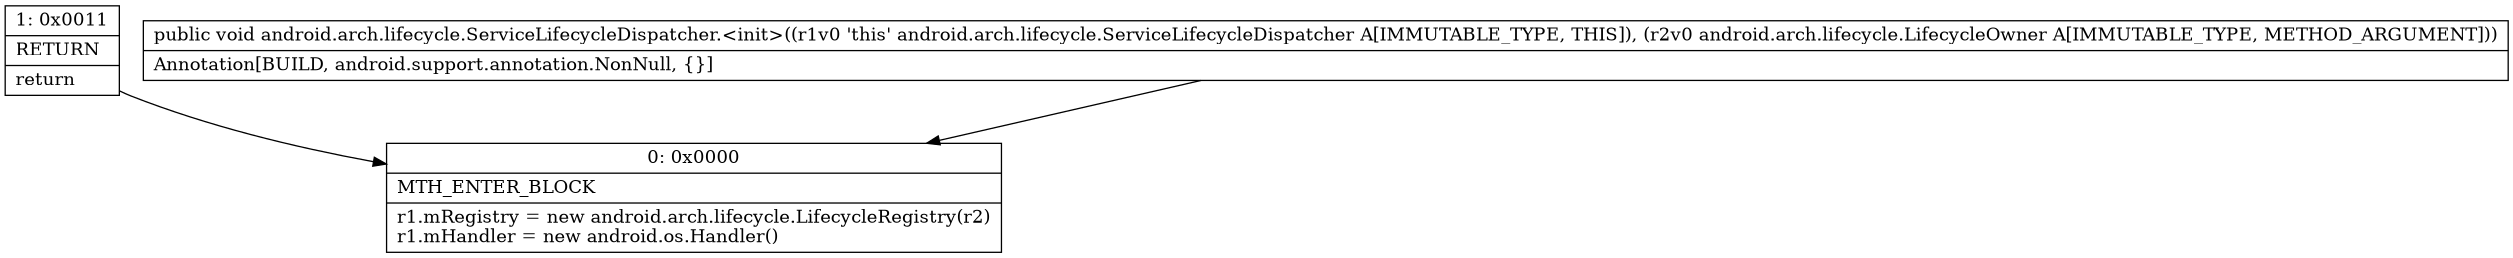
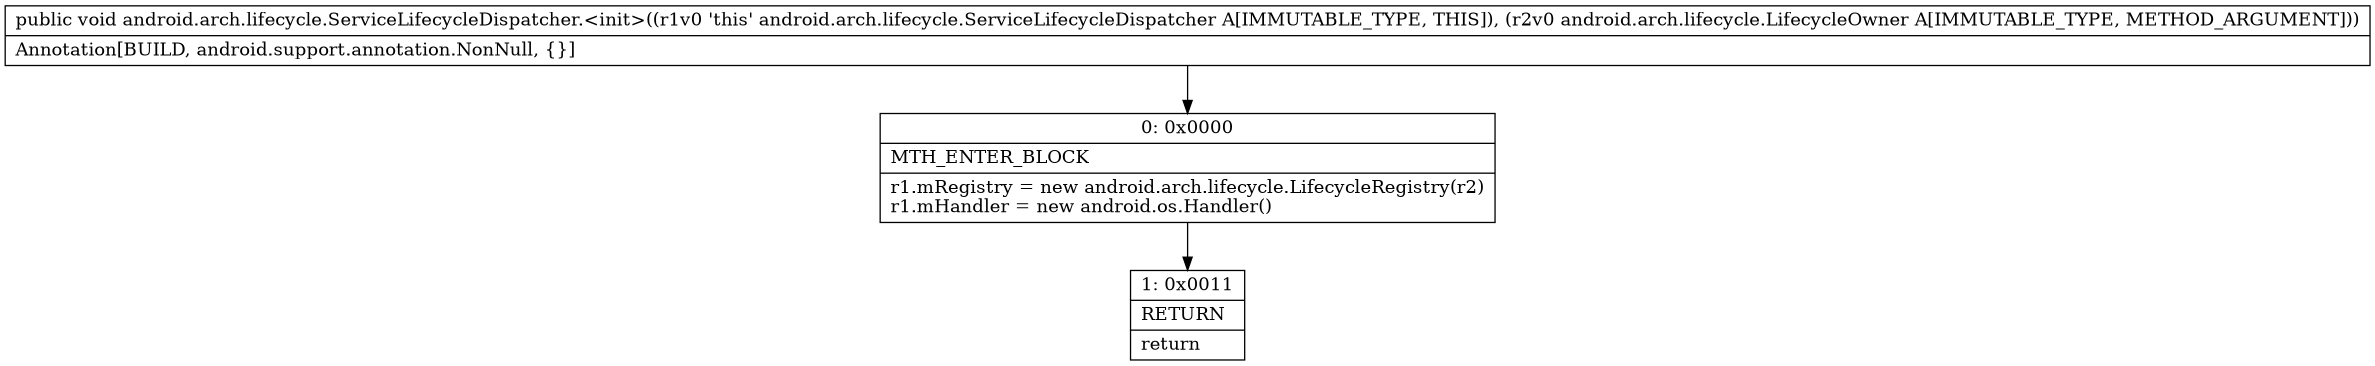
(245, 133) -> (1188, 240)
